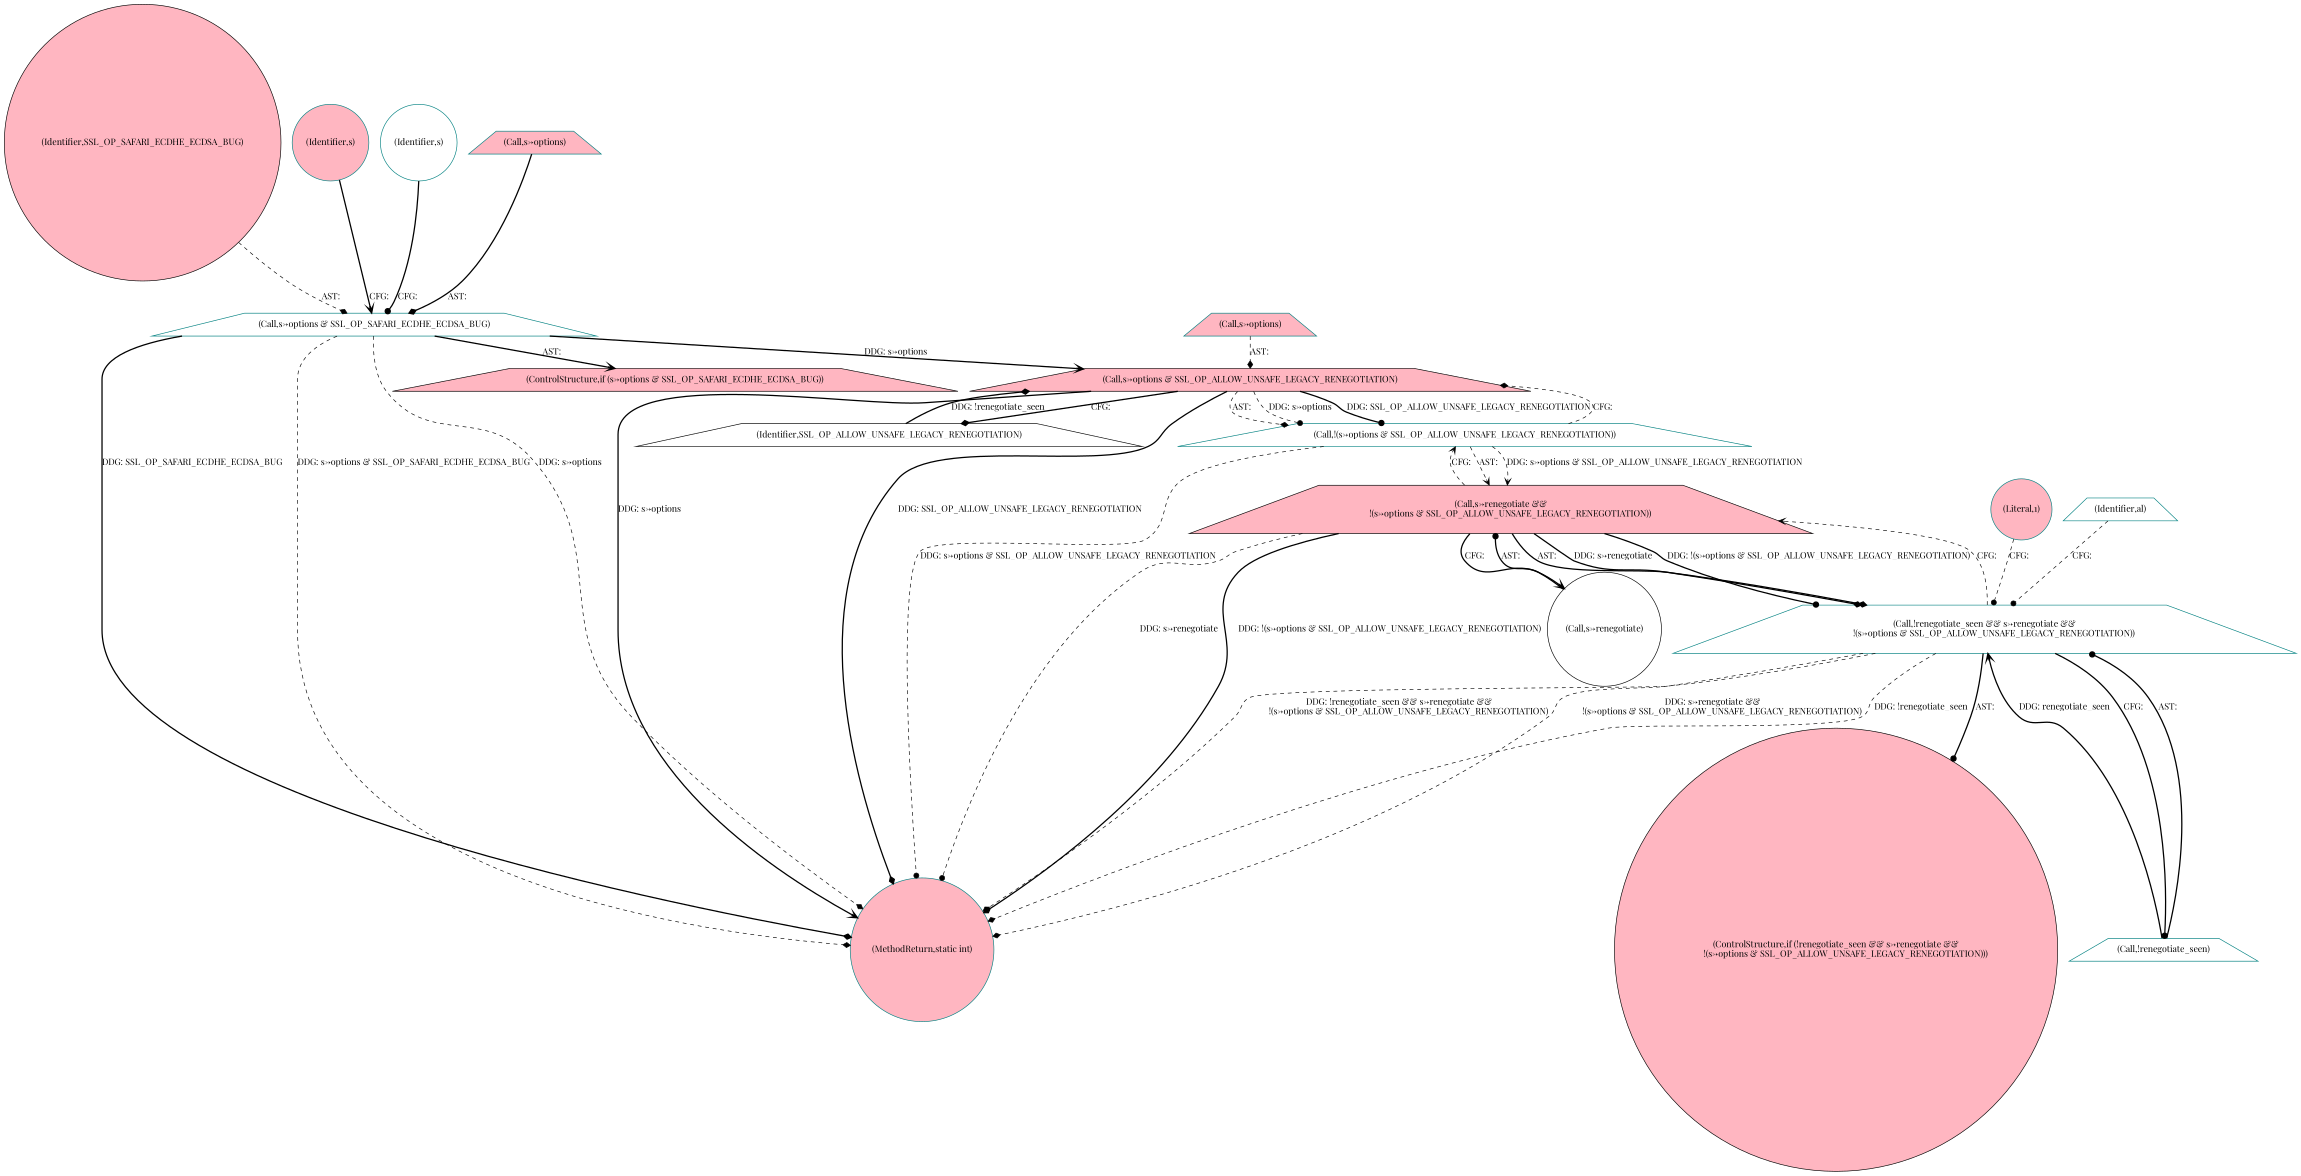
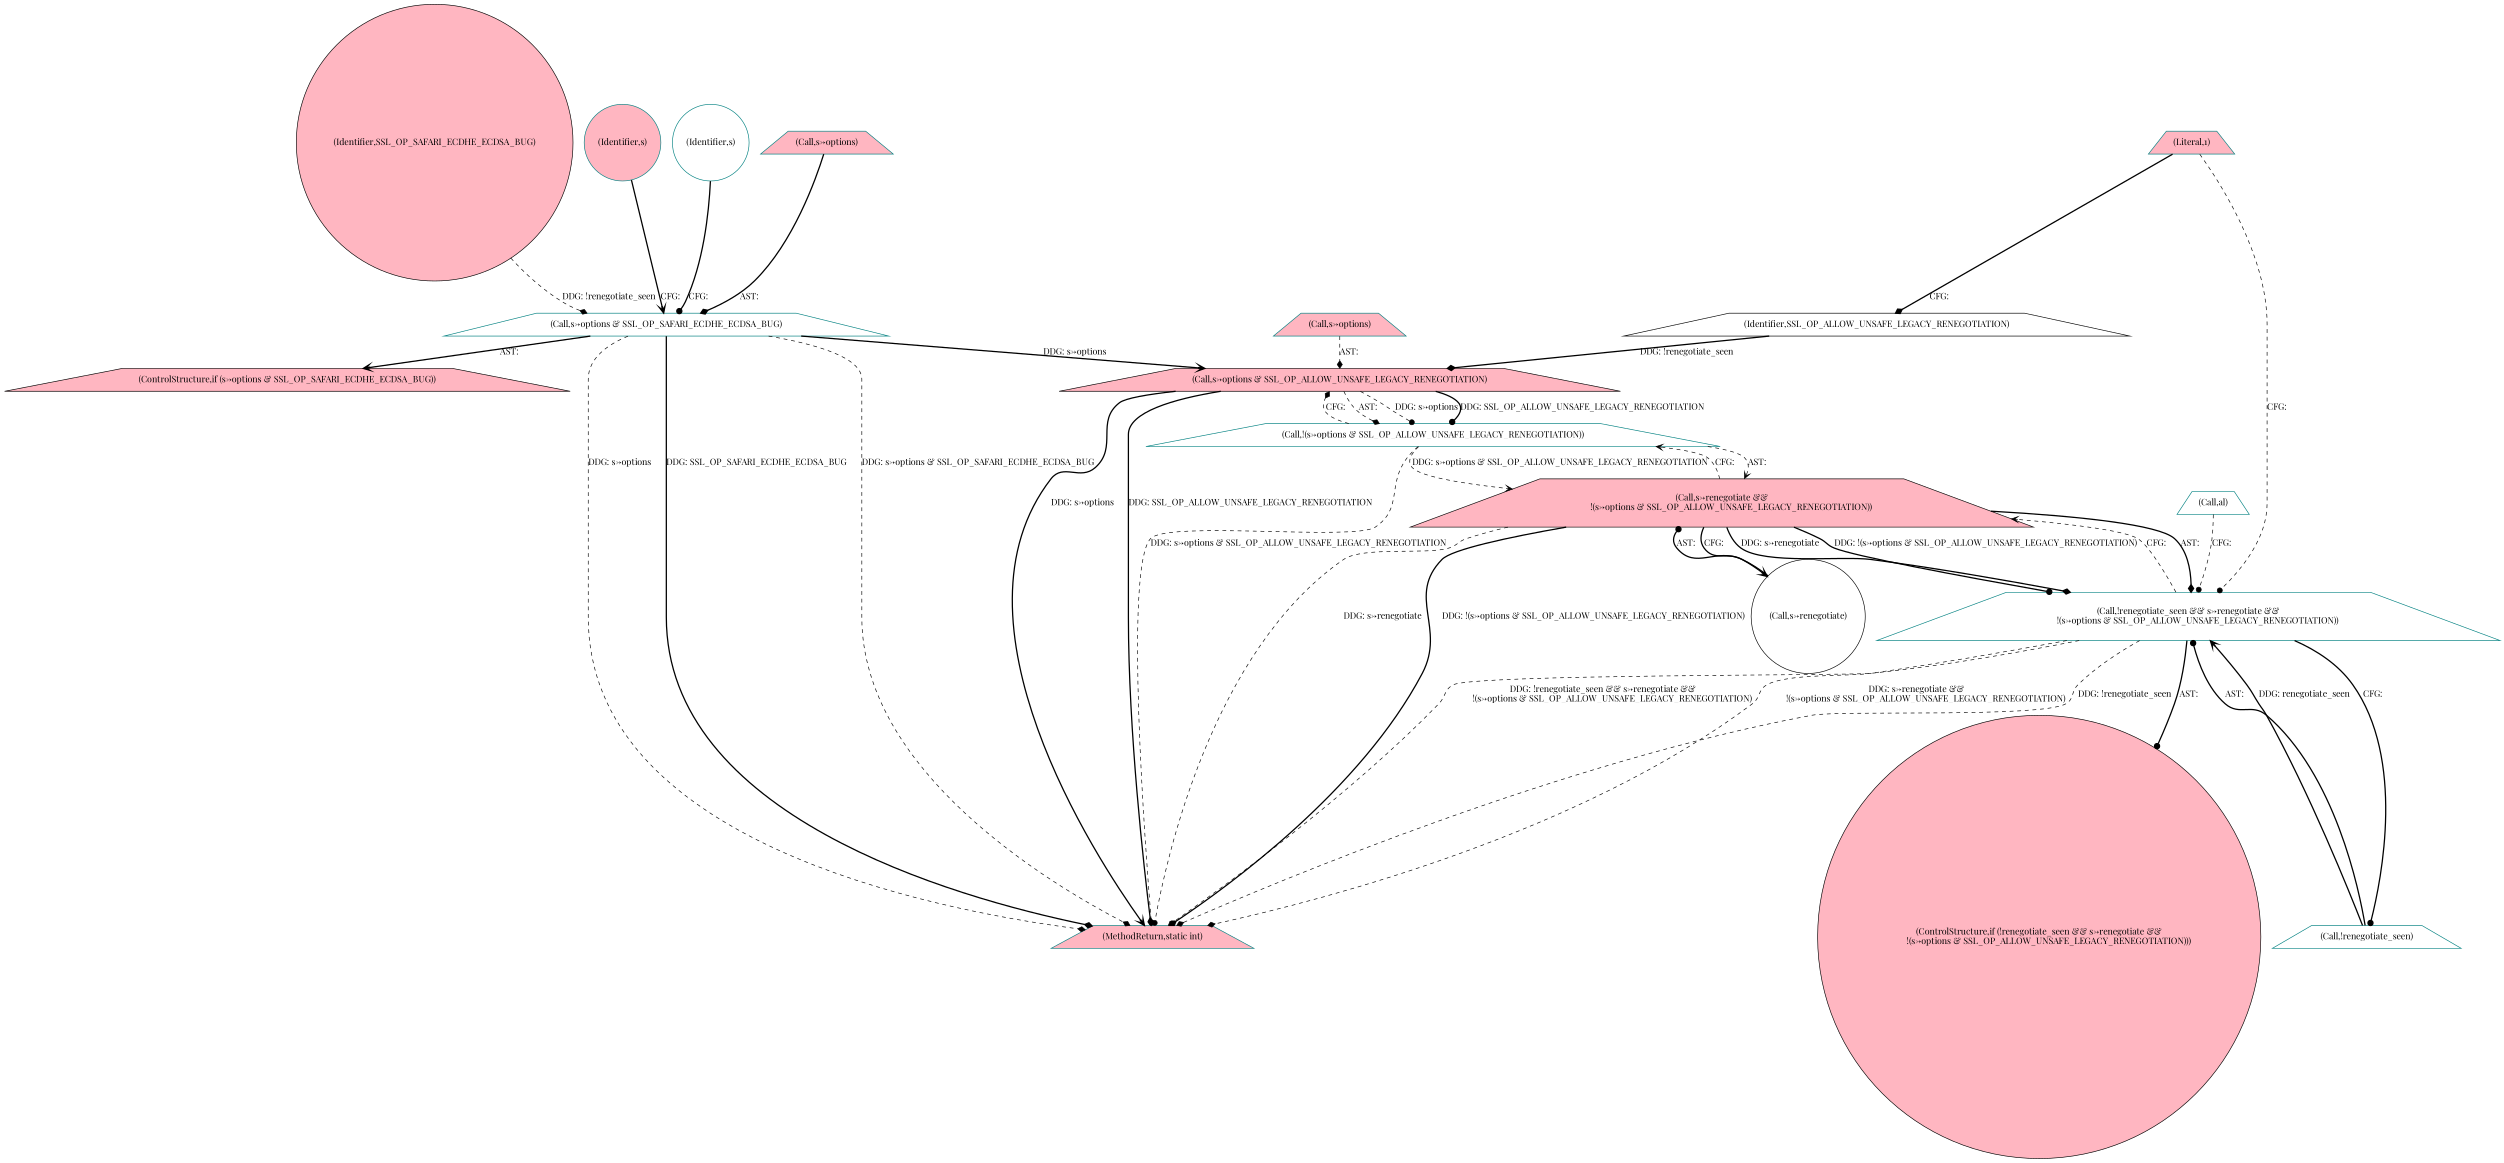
(332, 297) -> (609, 297)
(1073, 407) -> (2037, 232)
(2021, 509) -> (2192, 143)
(2120, 509) -> (2213, 503)
(922, 950) -> (1153, 937)
